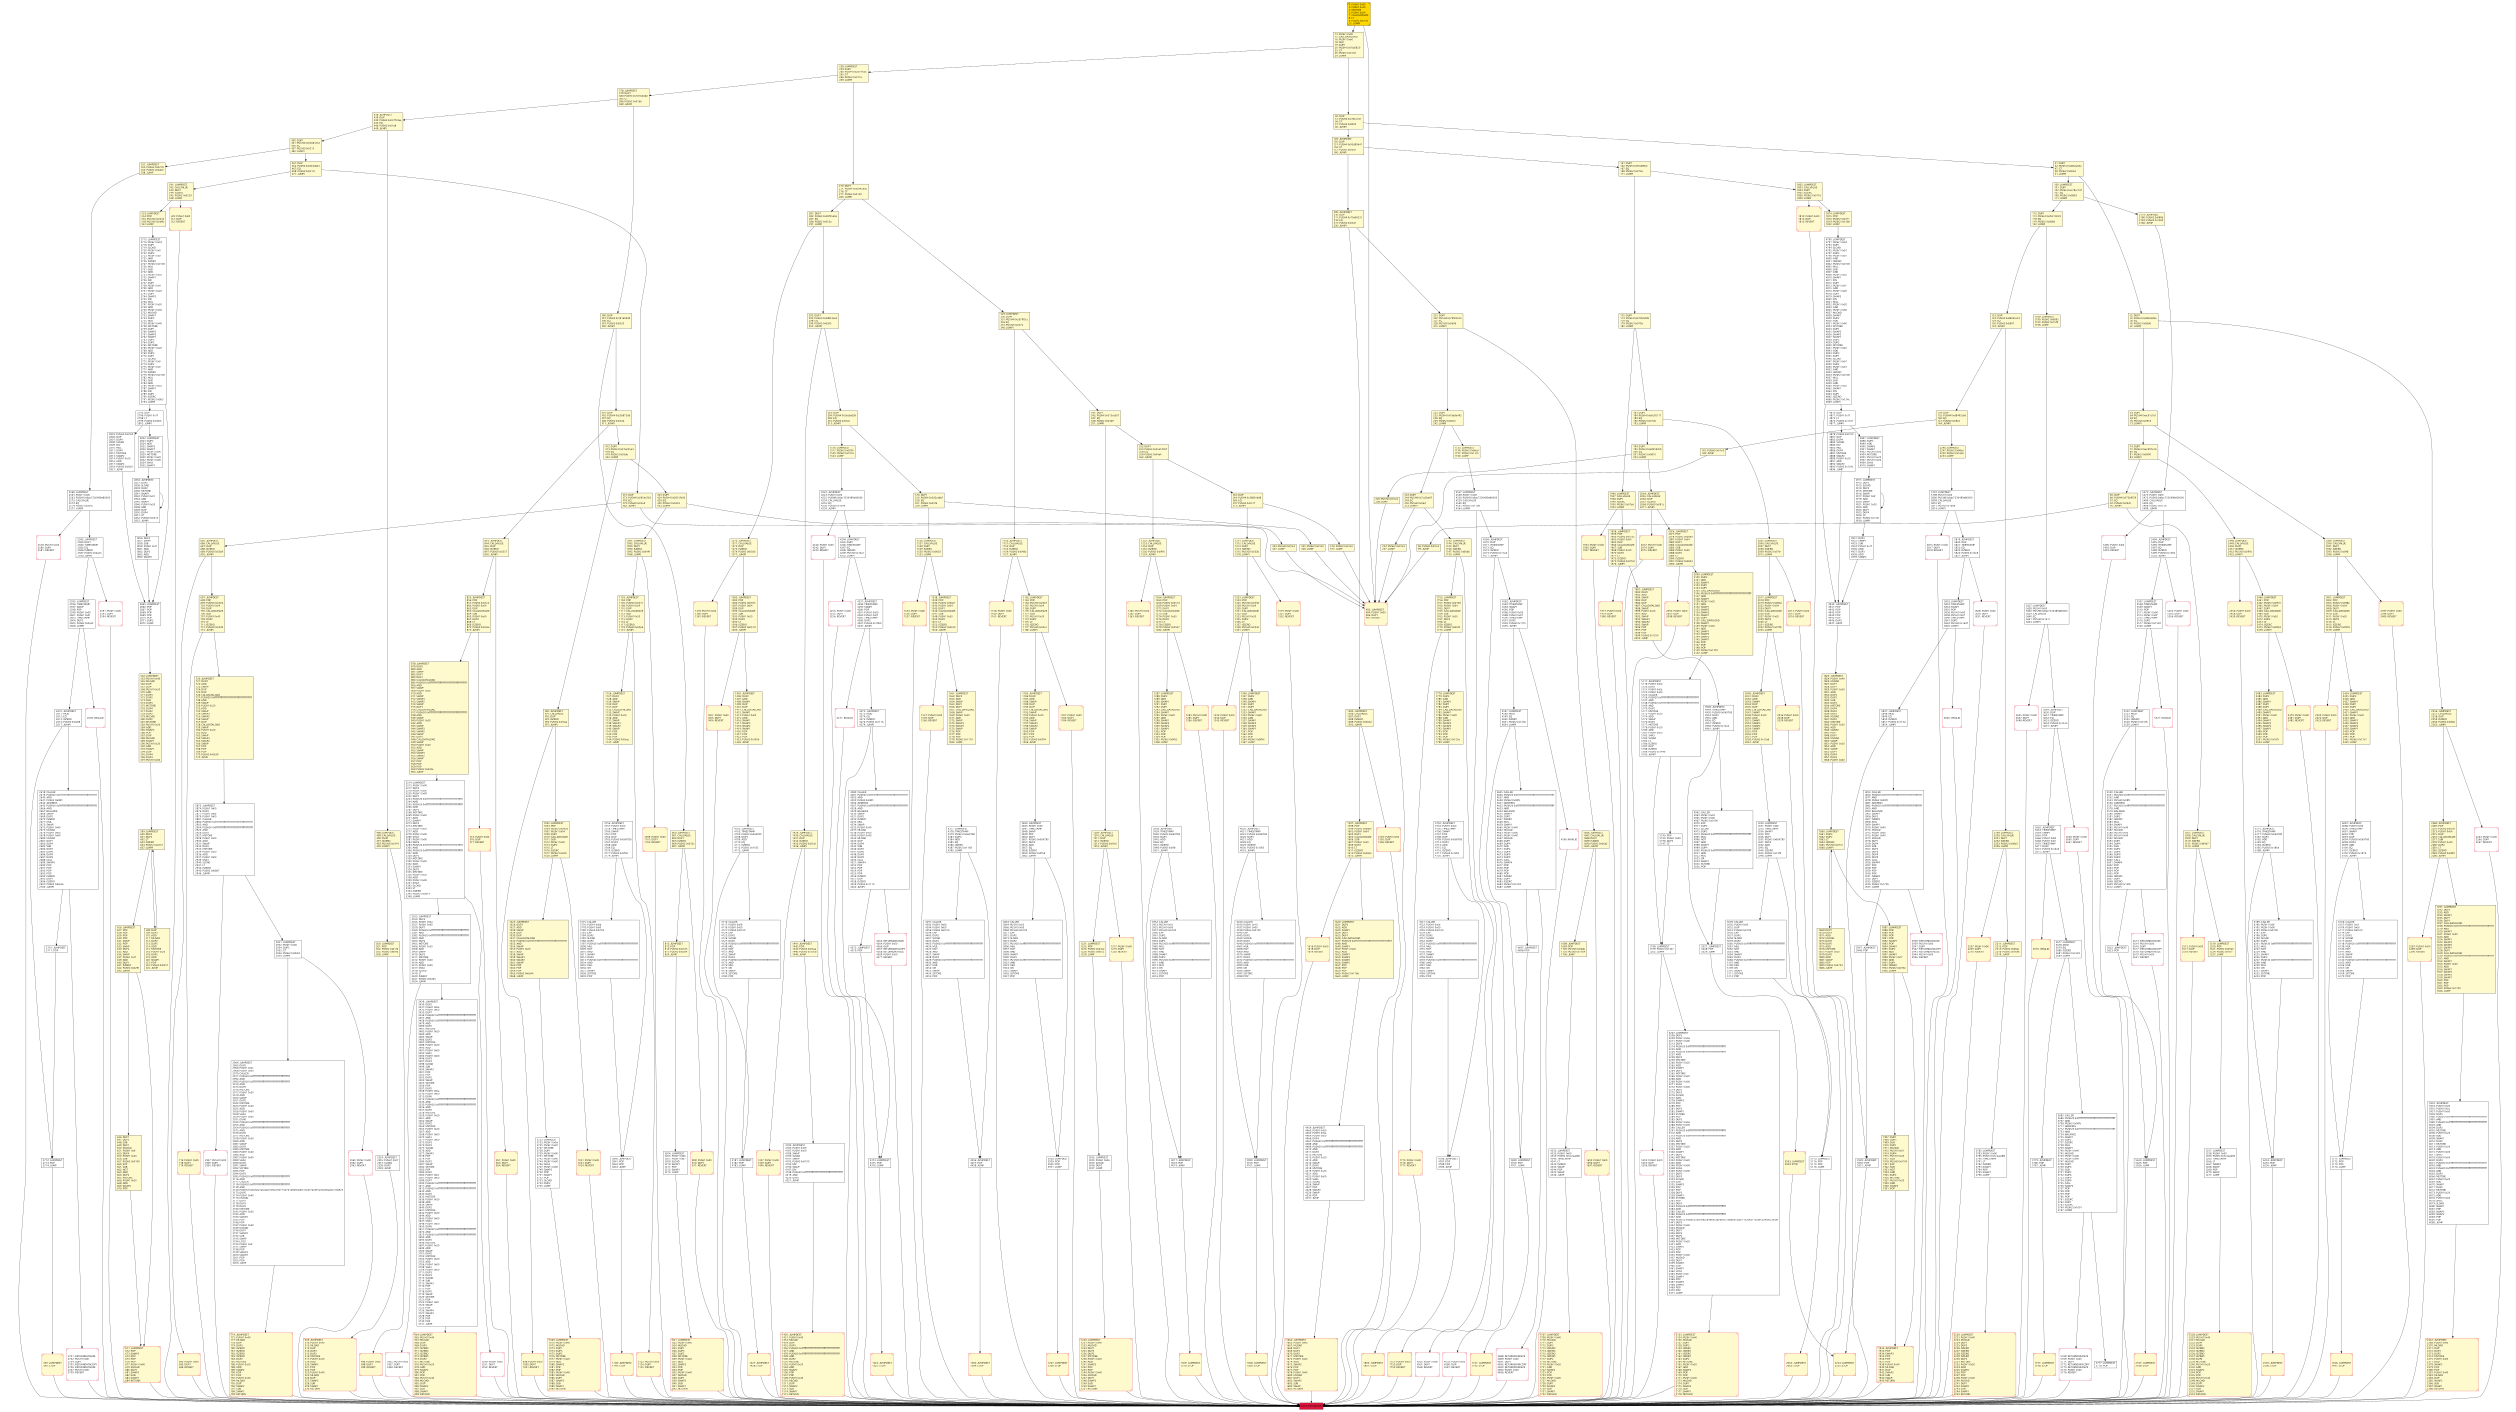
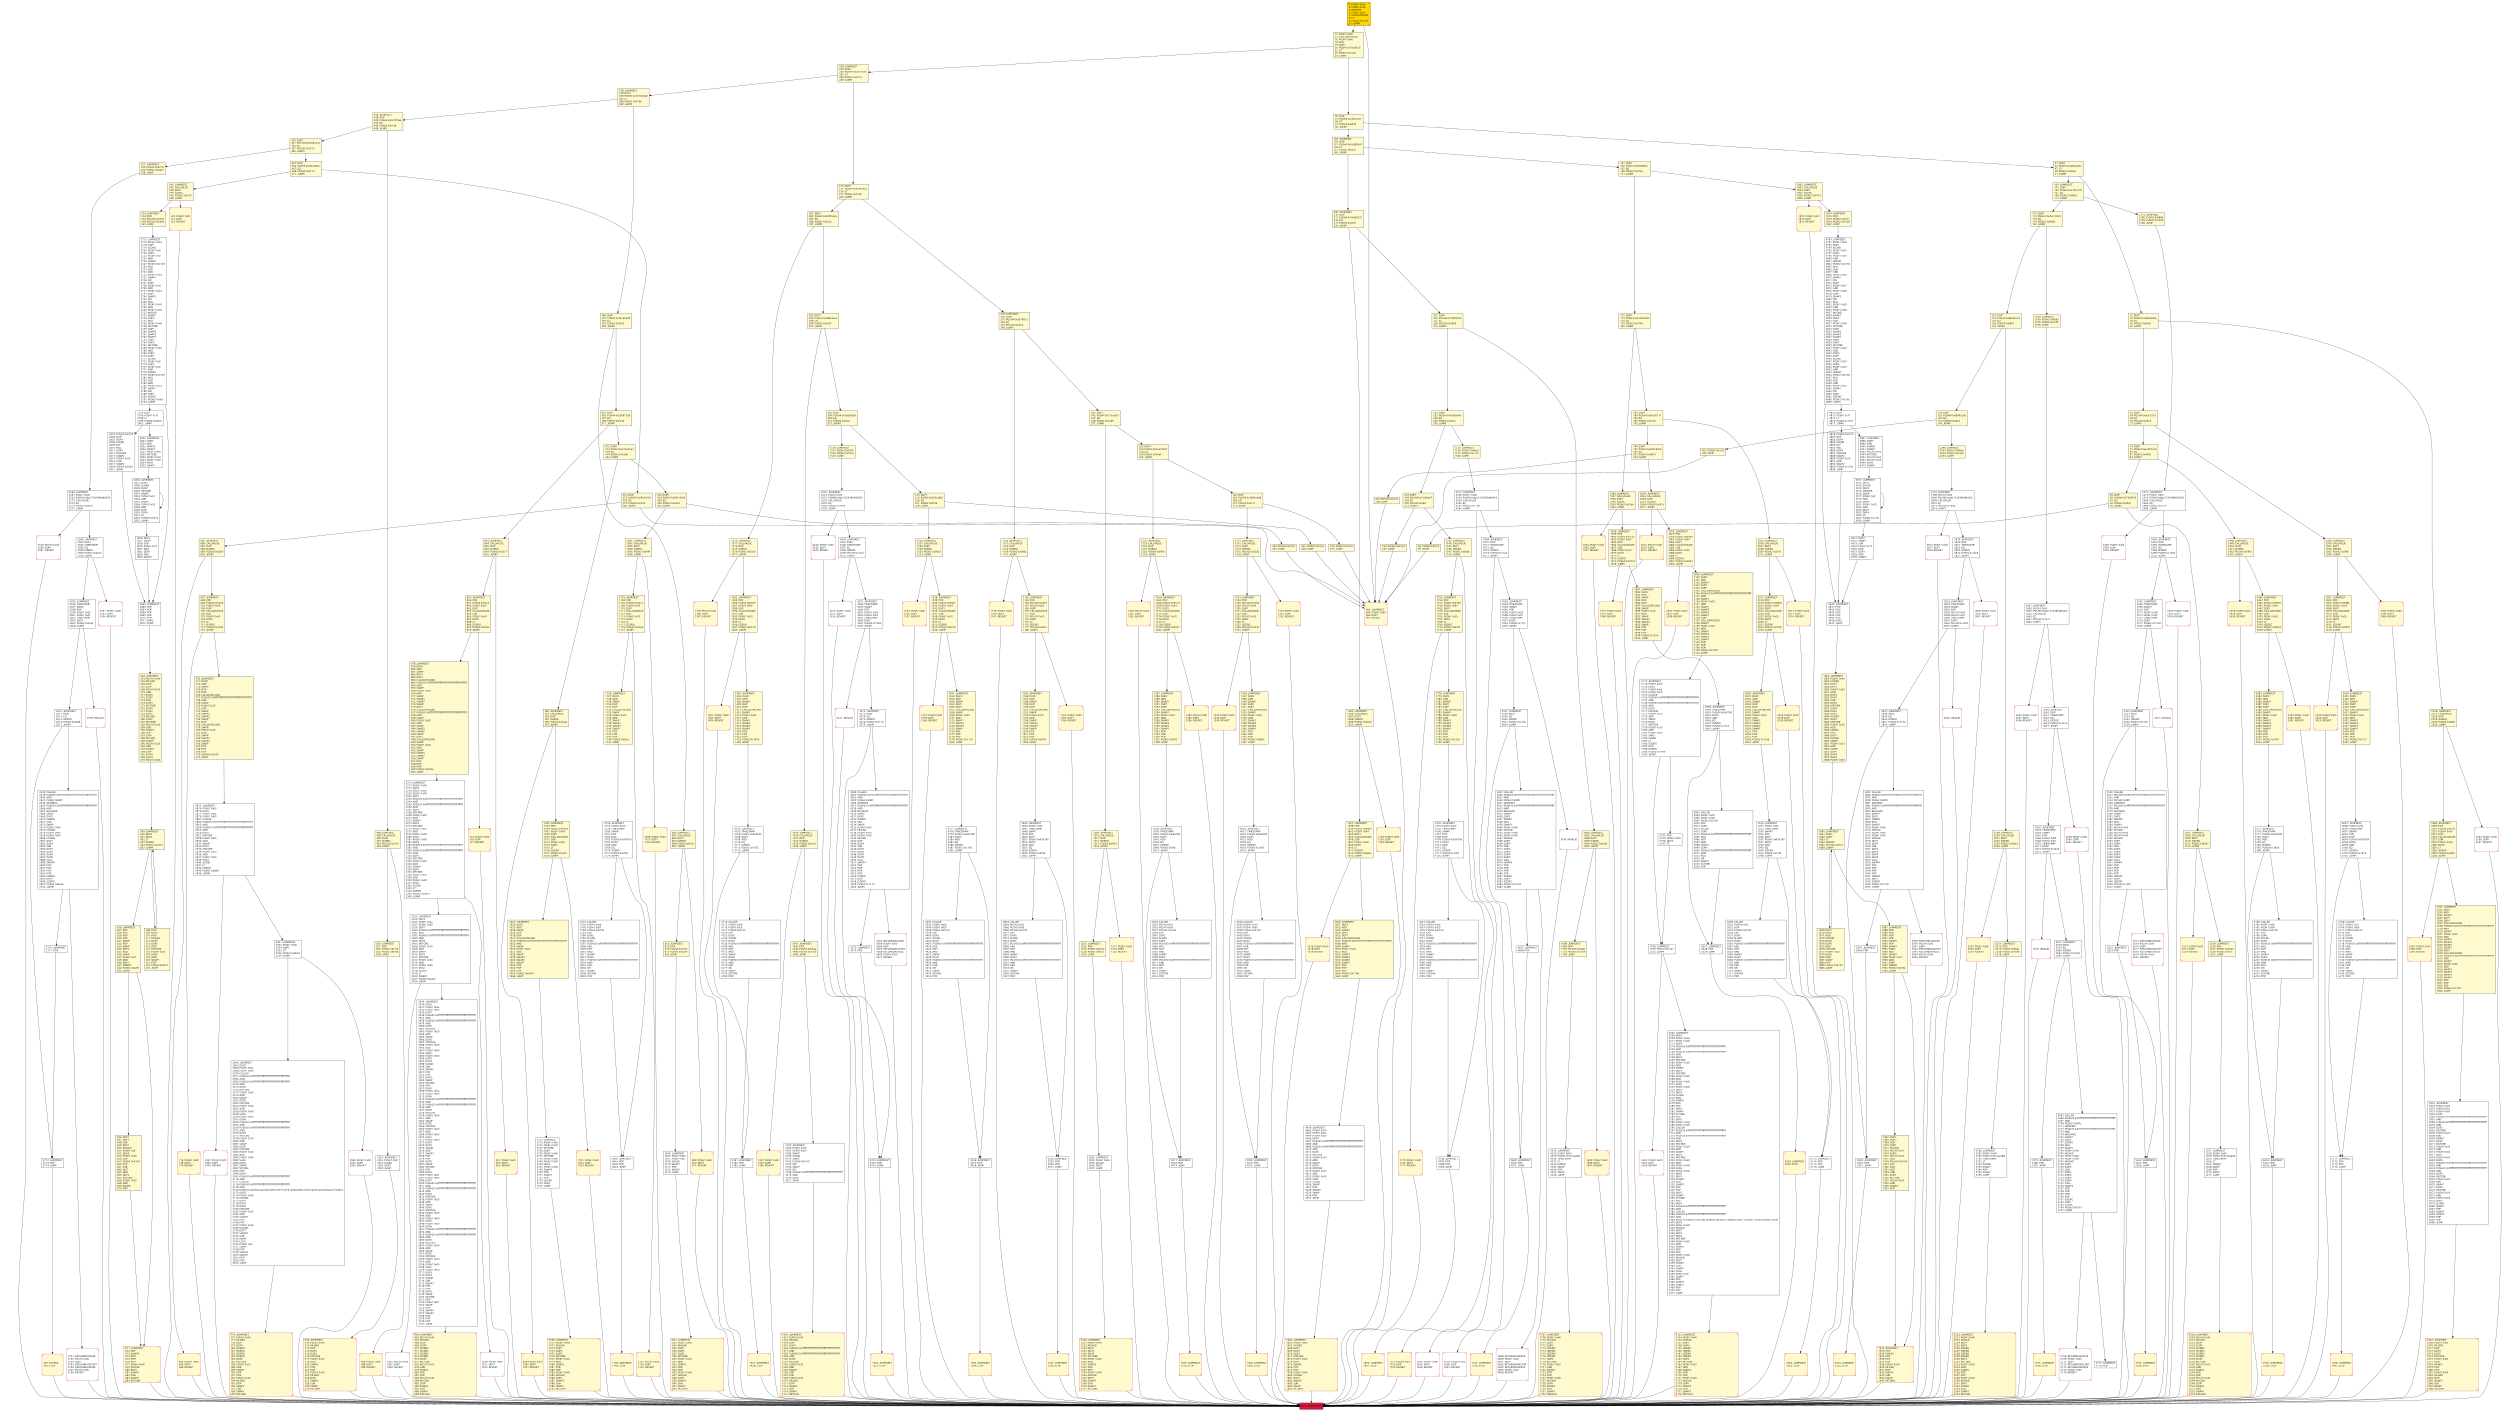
(2041, 949) -> (2041, 949)
(1793, 1270) -> (1684, 1400)
(53, 1365) -> (53, 1365)
